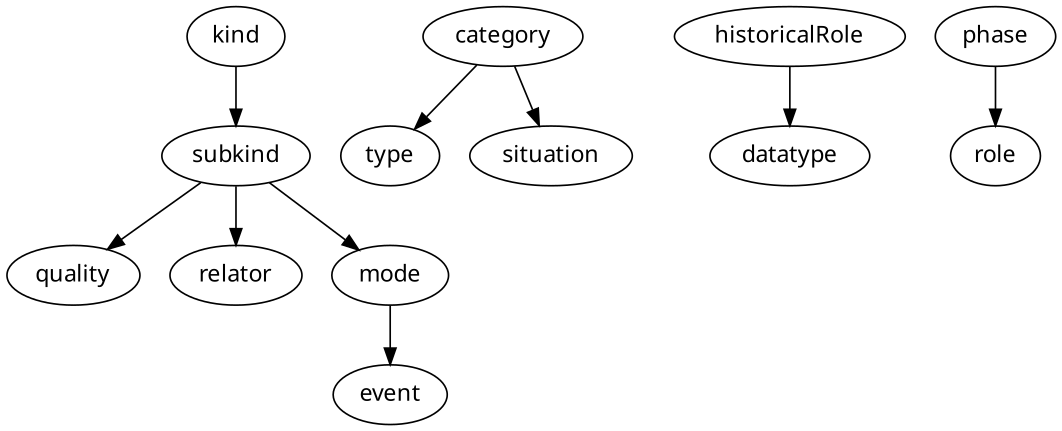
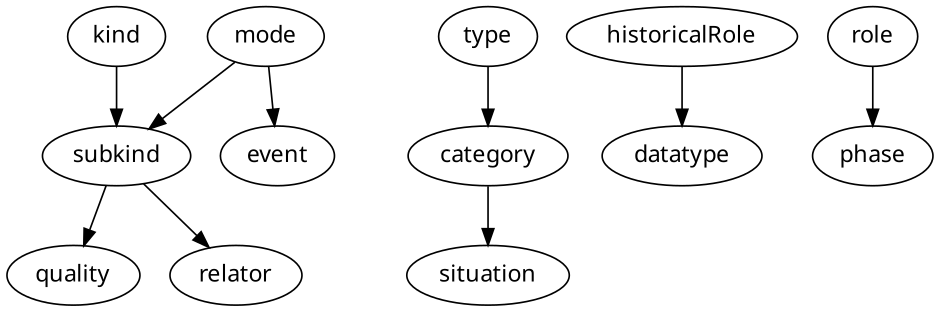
(995, 88) -> (873, 88)
(452, 91) -> (488, 88)
(307, 211) -> (199, 90)
